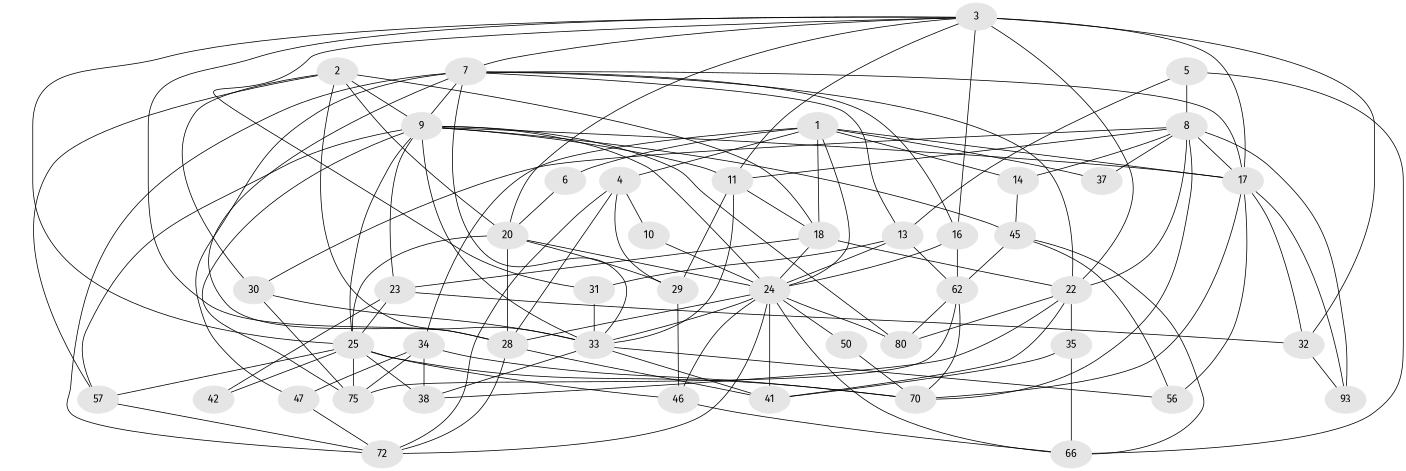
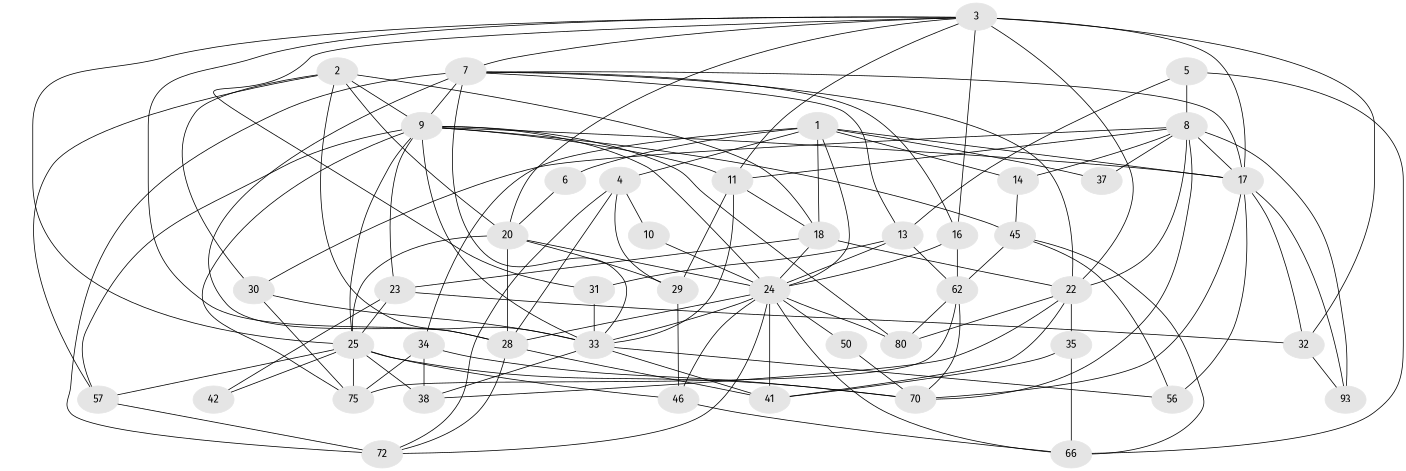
(299, 400) -> none
